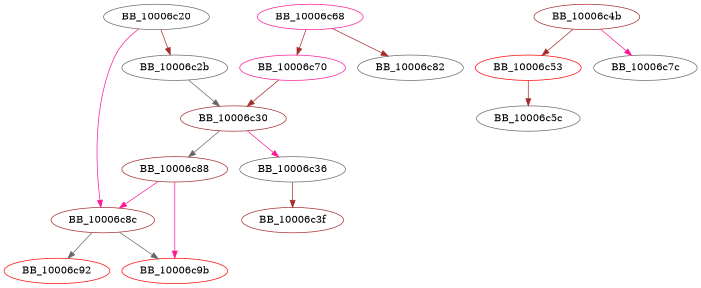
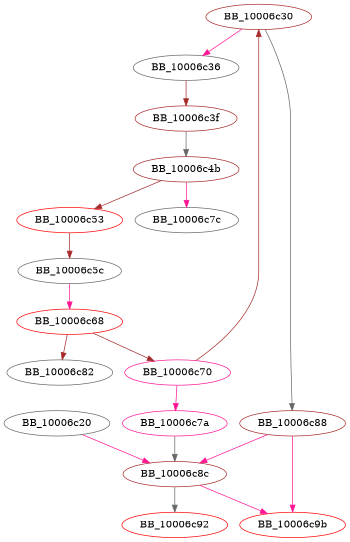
(310, 17) -> (70, 322)
(175, 68) -> none
none -> (186, 140)
(136, 244) -> (230, 498)
none -> (70, 293)
none -> (175, 423)
